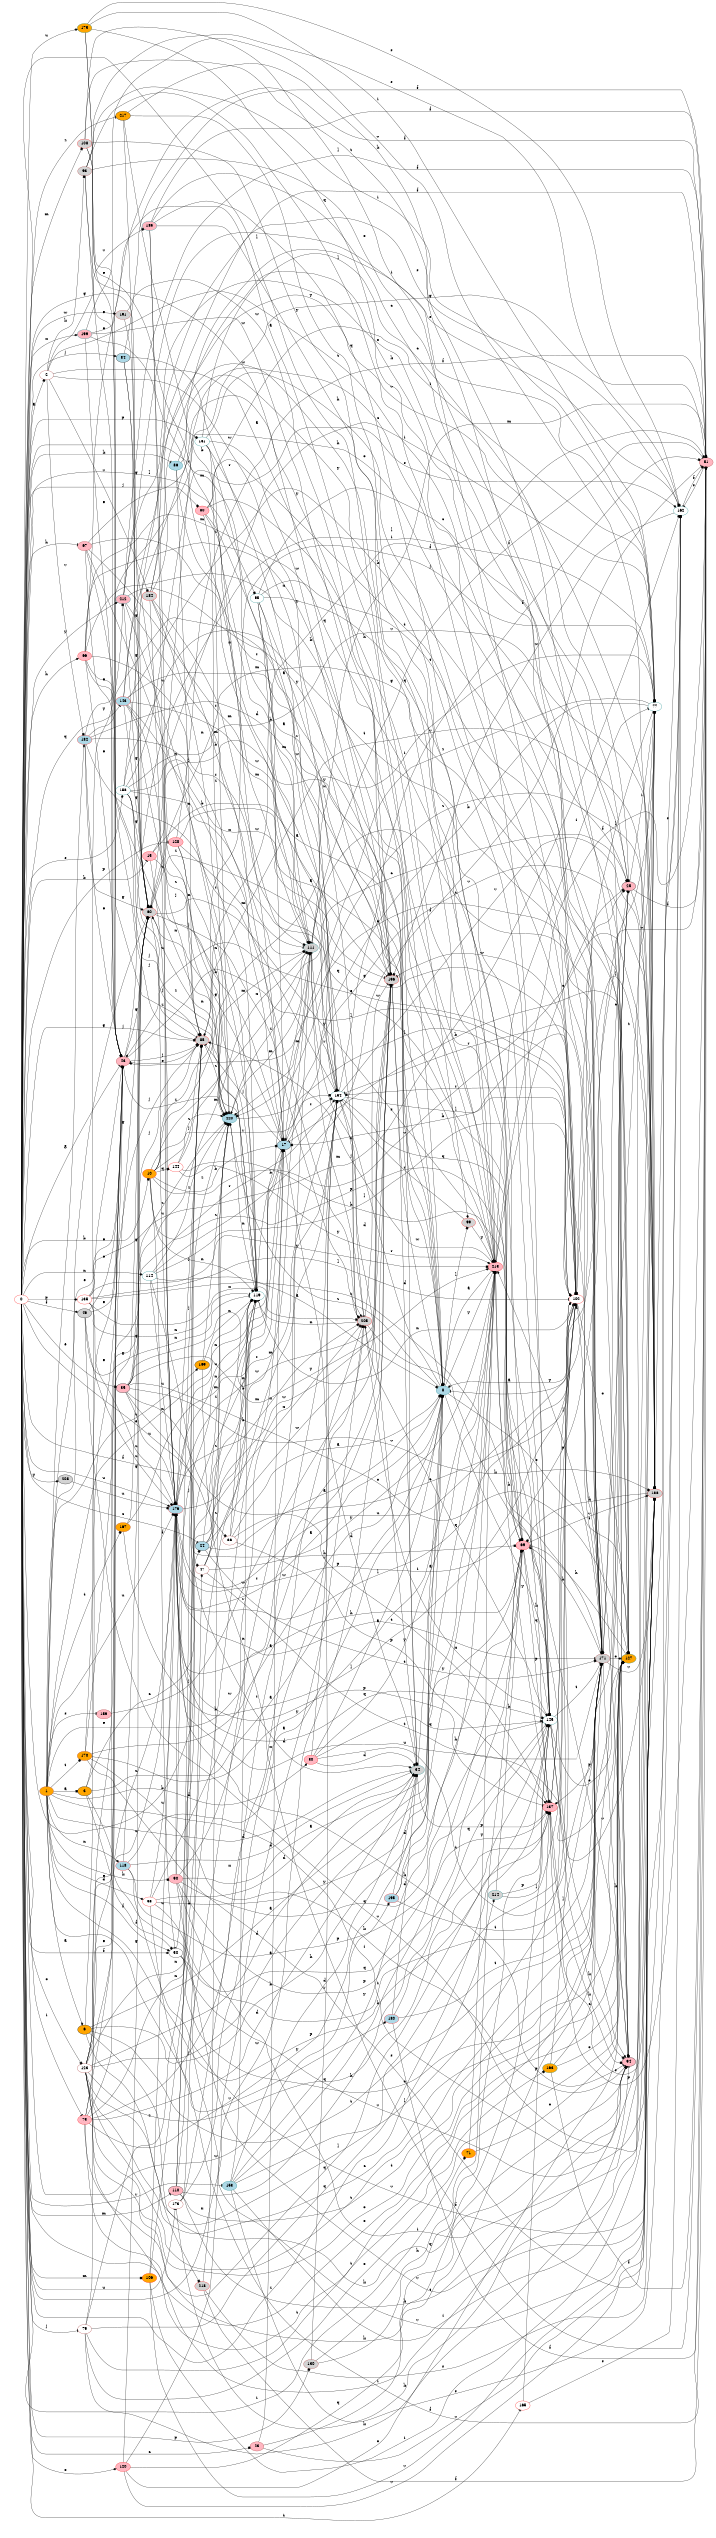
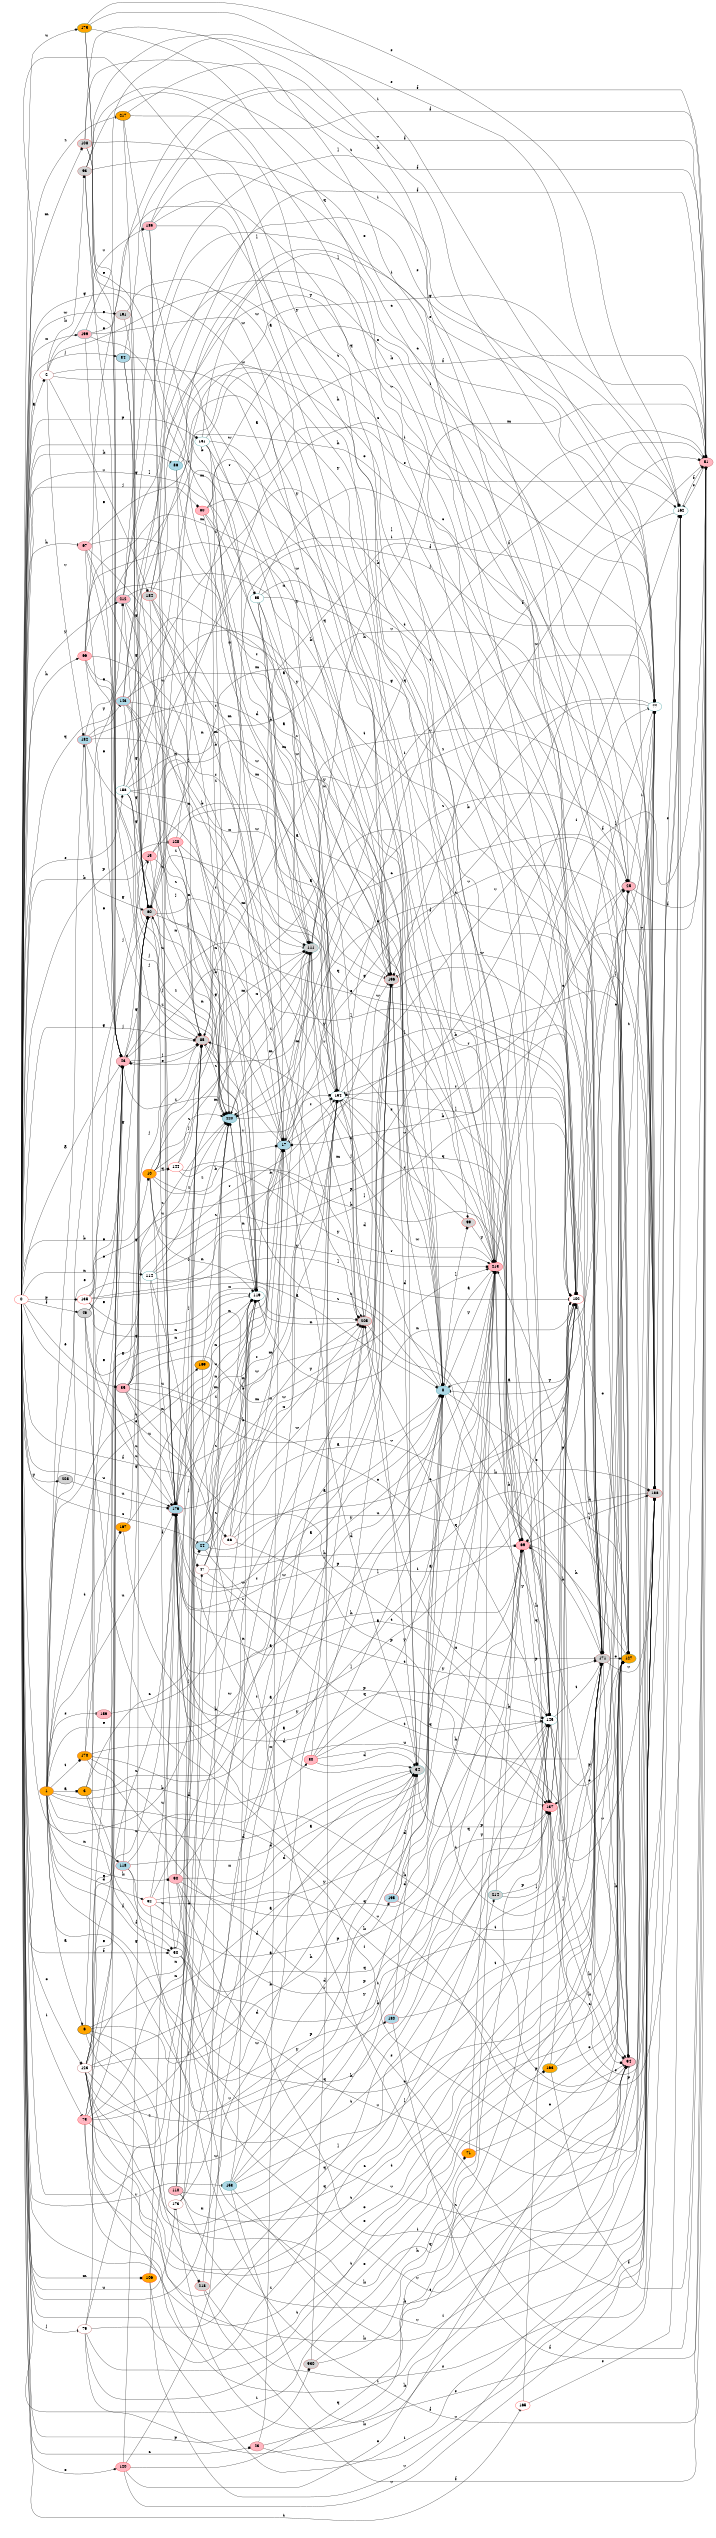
(129, 1177) -> (107, 1097)
(23, 1829) -> none
(149, 1902) -> (149, 1902)
(456, 2205) -> (456, 2205)
(311, 2364) -> (311, 2364)
